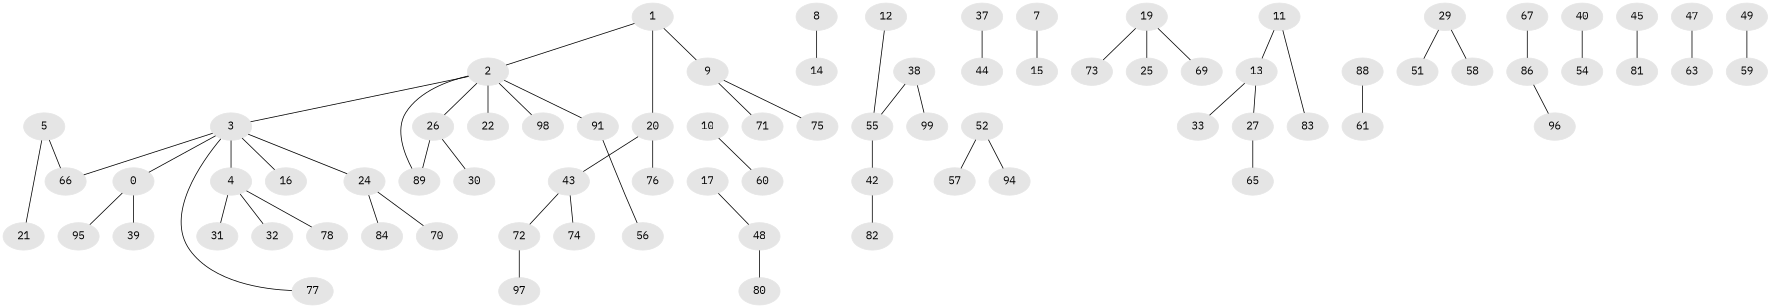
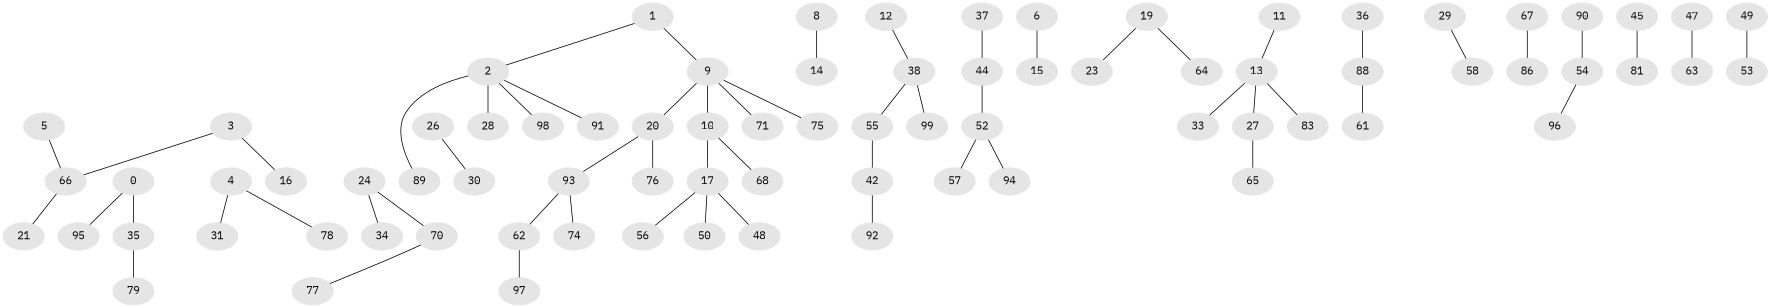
(1037, 17) -> (1037, 17)
none -> (1363, 17)
(1582, 17) -> (1582, 17)
(653, 72) -> (680, 99)
(879, 72) -> (900, 44)
(1092, 72) -> (1092, 72)
(1147, 72) -> none
(1202, 72) -> (1202, 72)
(1294, 72) -> (1282, 99)
(1417, 72) -> none
(1747, 72) -> (1747, 72)
(360, 99) -> none
(461, 99) -> none
none -> (708, 99)
none -> (982, 99)
(1541, 99) -> (1568, 99)
(488, 127) -> (488, 127)
(182, 154) -> none
(231, 154) -> none
(298, 154) -> none
(426, 154) -> none
none -> (708, 154)
(34, 181) -> (45, 209)
(569, 181) -> (569, 181)
(762, 181) -> (762, 181)
(620, 182) -> (675, 209)
(133, 236) -> (133, 236)
(272, 236) -> none
(382, 236) -> (382, 236)
(519, 236) -> (519, 236)
none -> (705, 236)
(872, 236) -> (872, 236)
(188, 246) -> (376, 265)
none -> (133, 291)
(759, 291) -> none
